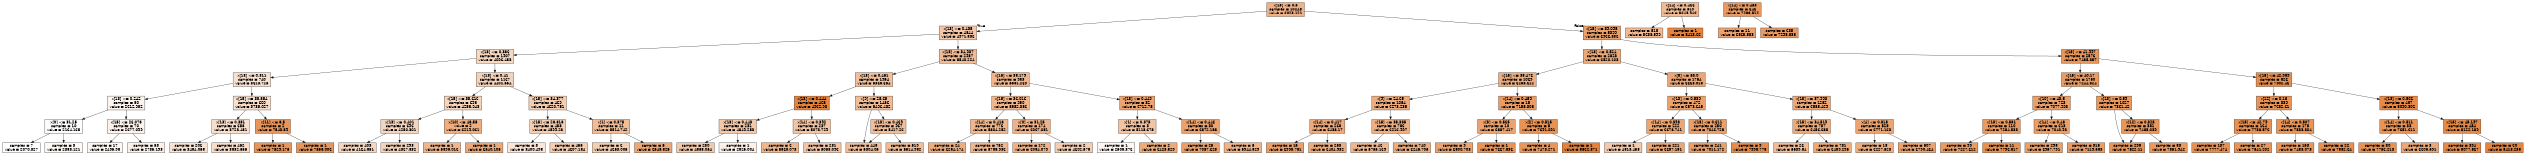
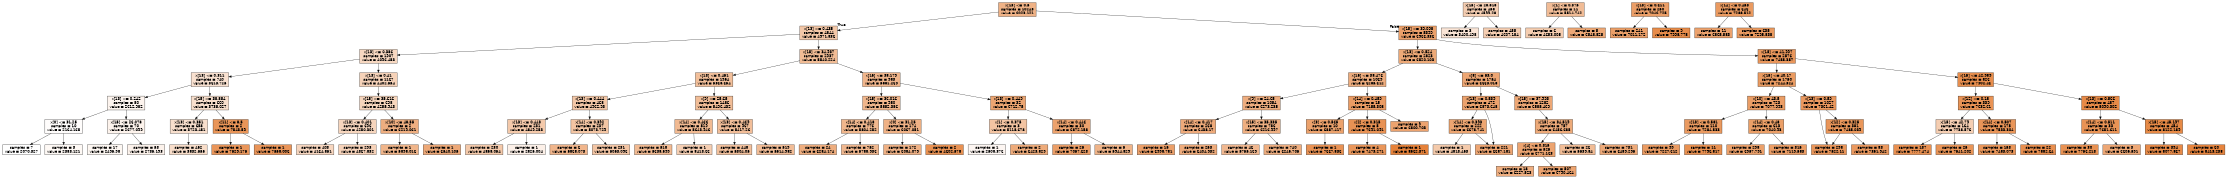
(1685, 33) -> (694, 150)
(548, 103) -> none
(812, 103) -> (590, 103)
(1696, 114) -> (1490, 126)
(1842, 114) -> (1546, 137)
(867, 125) -> (705, 114)
(463, 126) -> (400, 126)
(2253, 126) -> (1955, 126)
(1474, 137) -> (1389, 115)
(188, 148) -> none
(1074, 148) -> (945, 150)
(2253, 148) -> (1955, 150)
